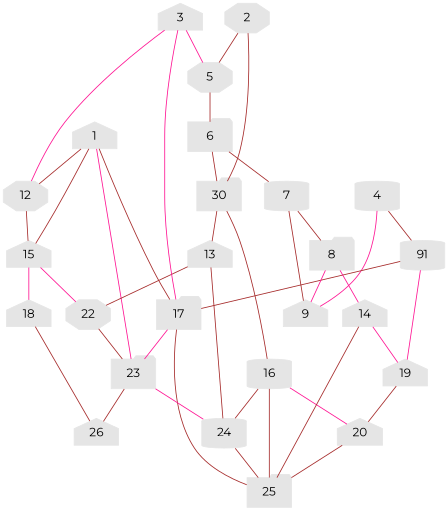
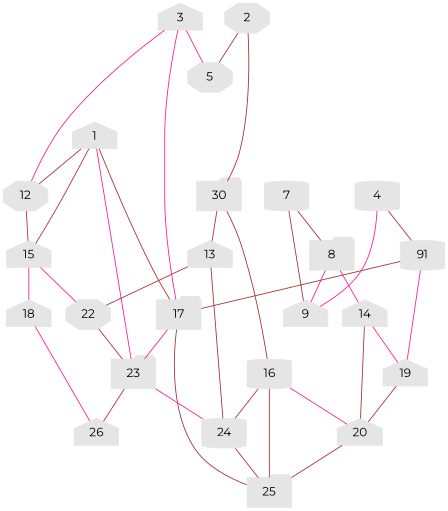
(210, 137) -> none
(63, 374) -> (63, 374)
(320, 398) -> (362, 373)
